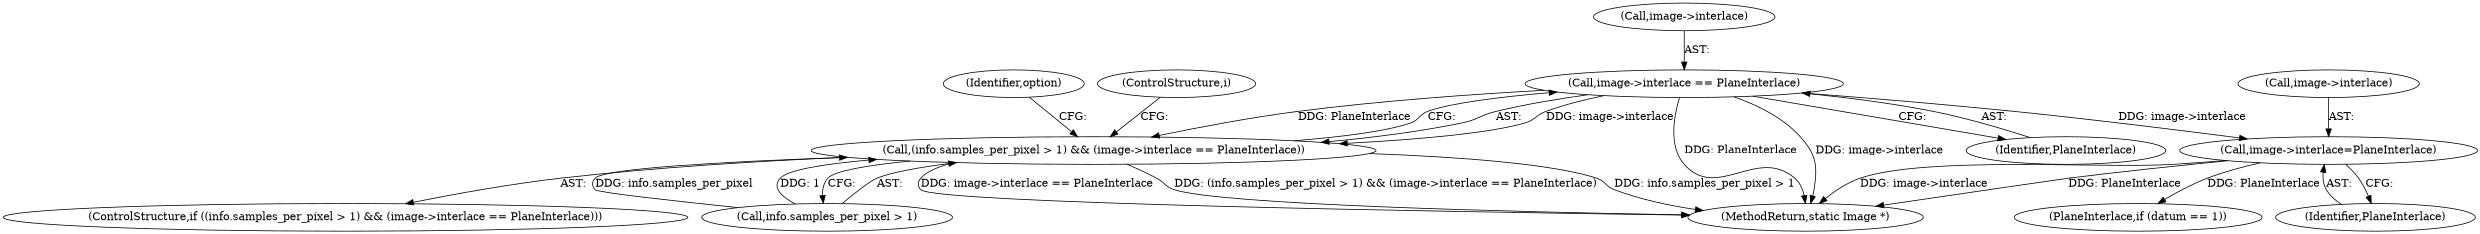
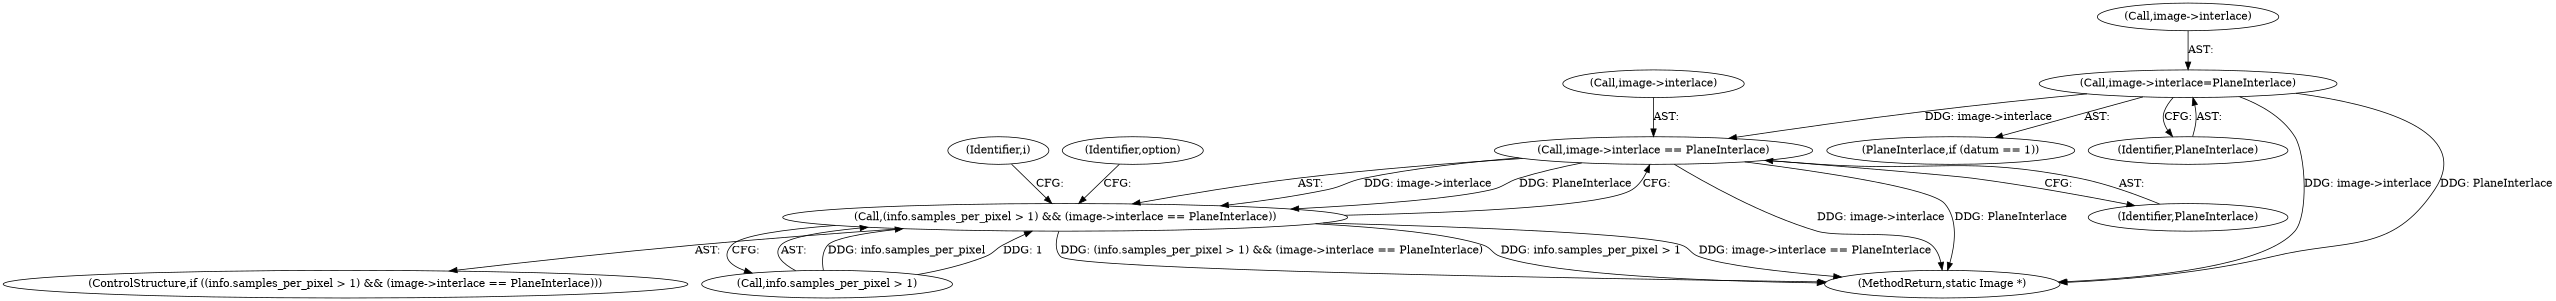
(1177, 84) -> (998, 151)
(2021, 112) -> (1911, 113)
(2264, 184) -> (2099, 117)
